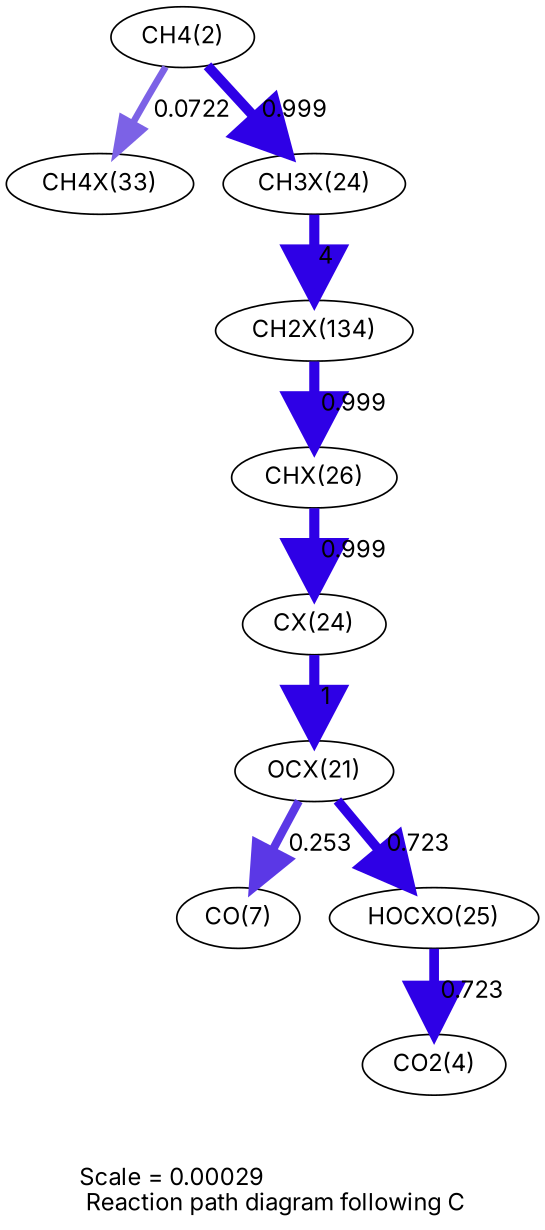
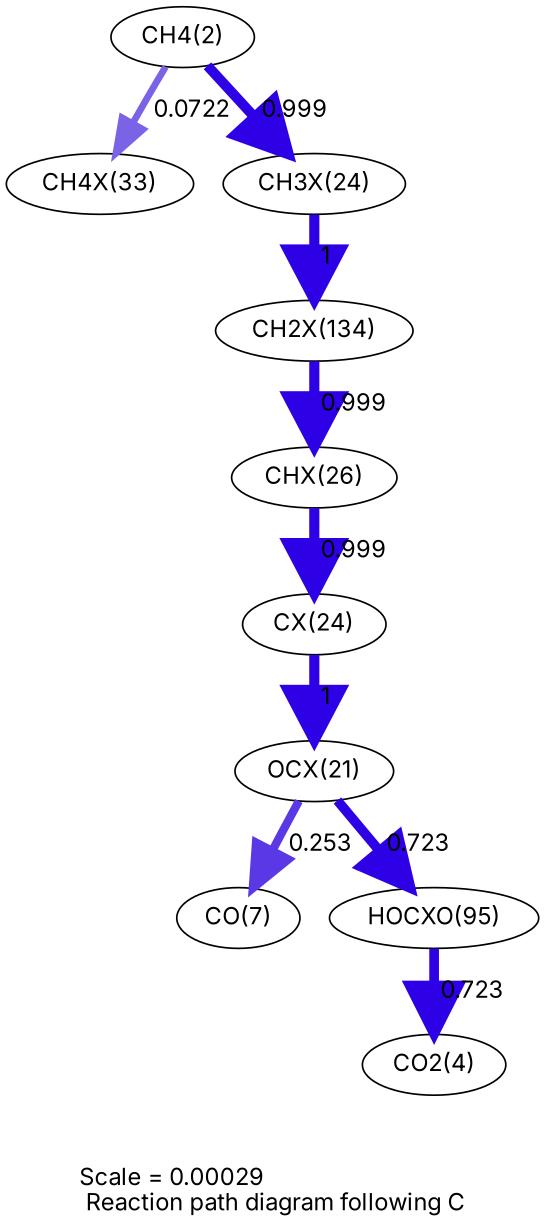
(323, 257) -> (323, 257)
(434, 918) -> (434, 918)
